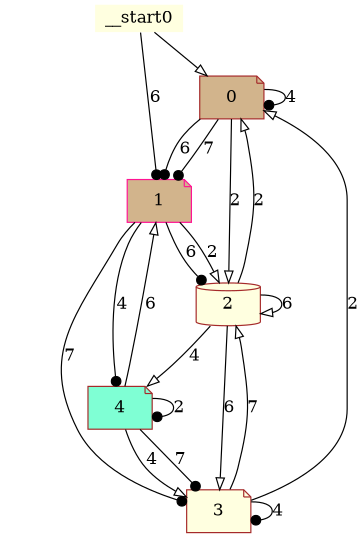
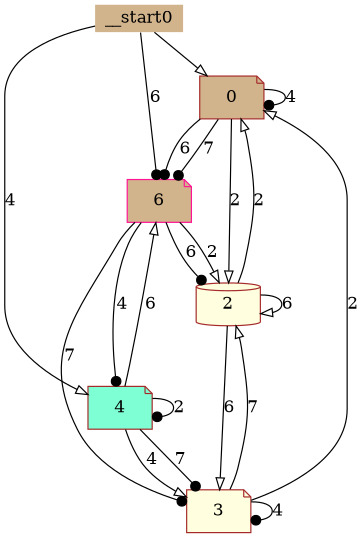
(139, 18) -> (139, 18)
(159, 201) -> (159, 201)
(185, 353) -> (5, 198)
